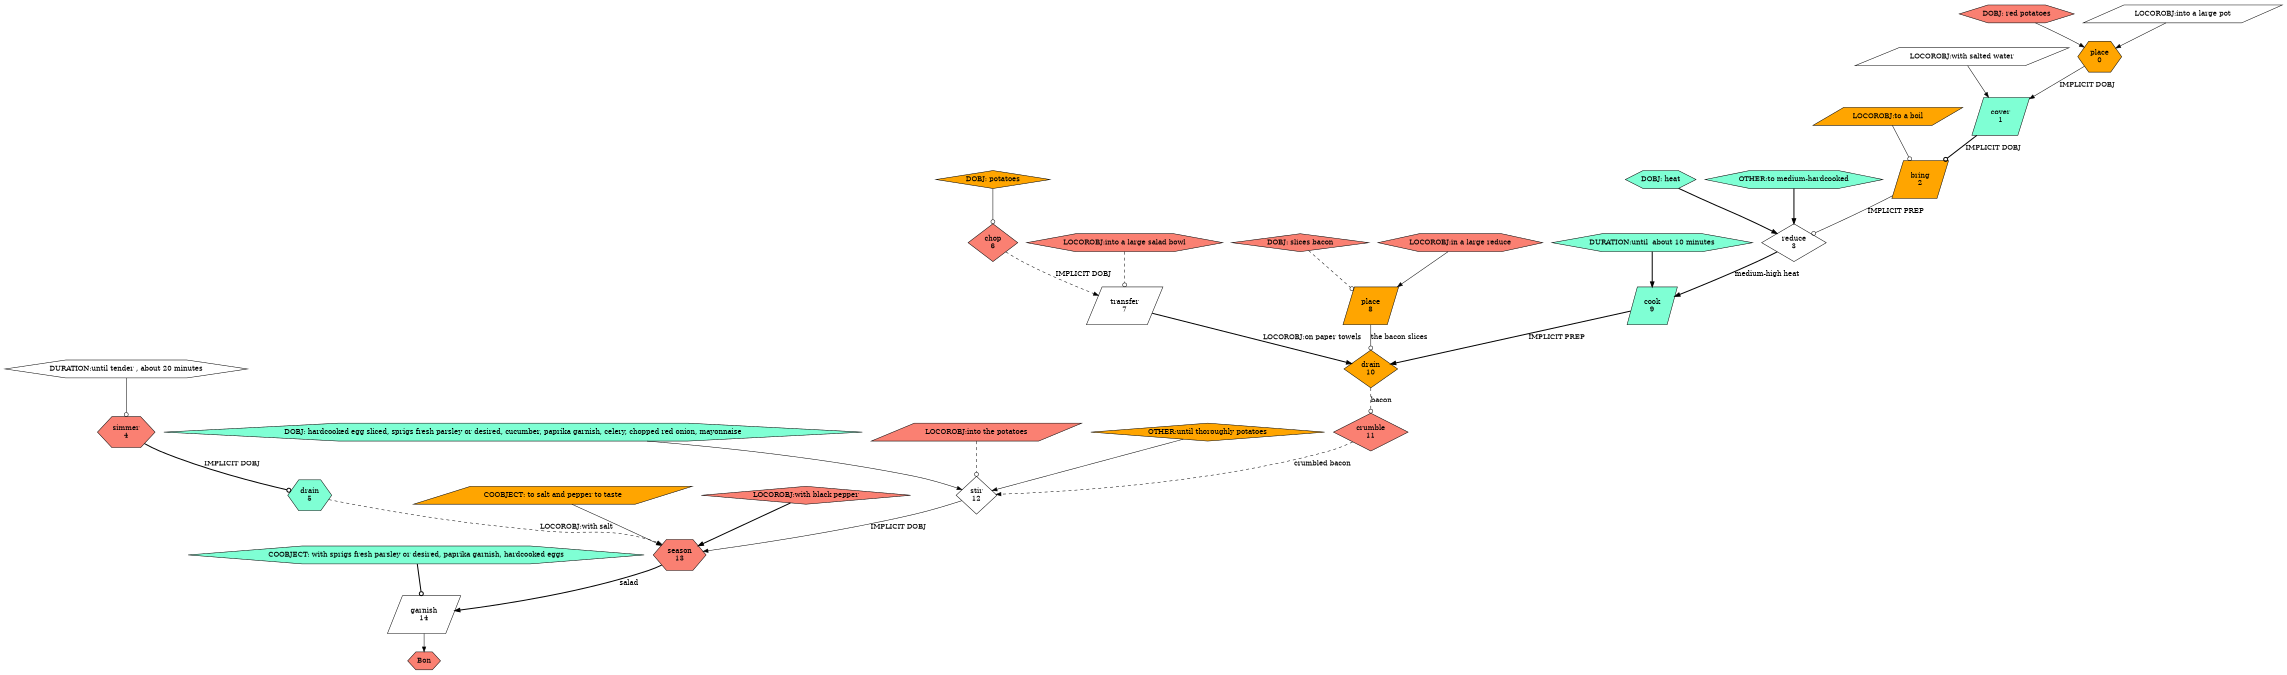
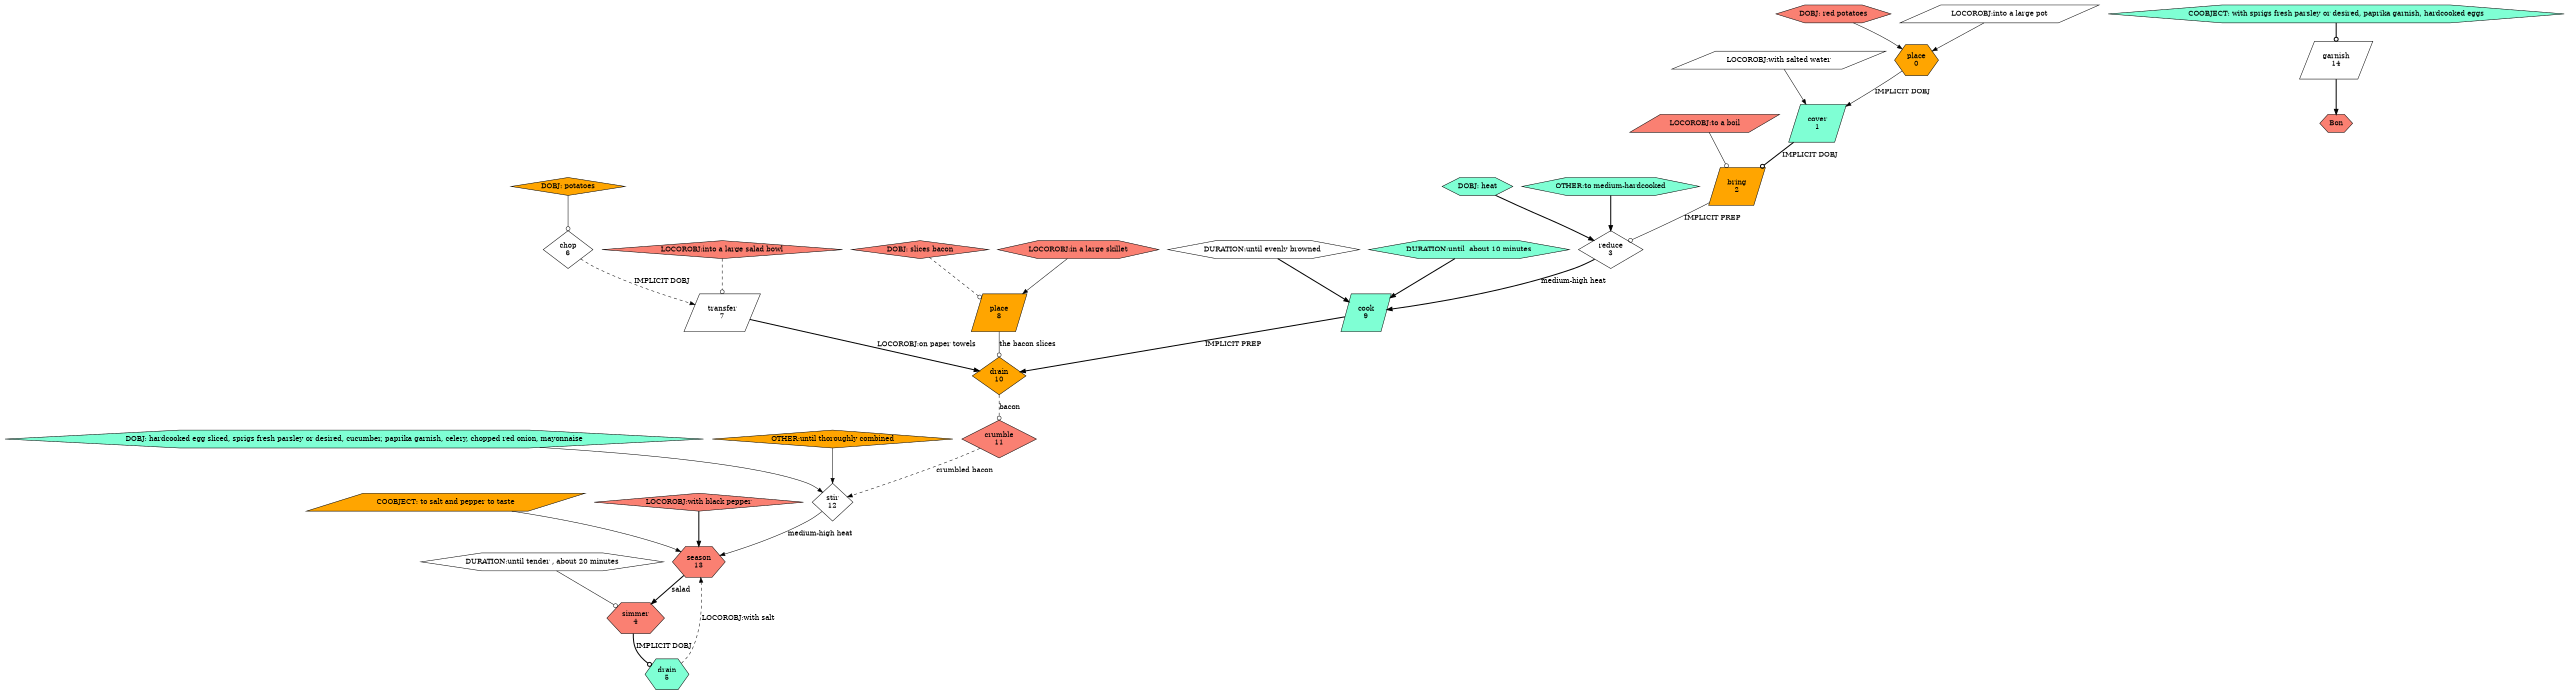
(1888, 116) -> (1705, 123)
(993, 243) -> (568, 250)
(1125, 243) -> (722, 250)
(1460, 243) -> (1078, 250)
none -> (1264, 250)
(976, 432) -> none
(1208, 432) -> (833, 439)
(898, 527) -> (820, 534)
(562, 593) -> (670, 588)
(424, 640) -> (2336, 94)
